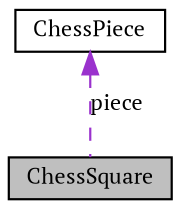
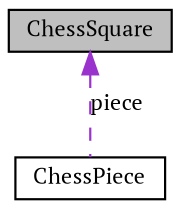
(90, 116) -> (90, 116)
